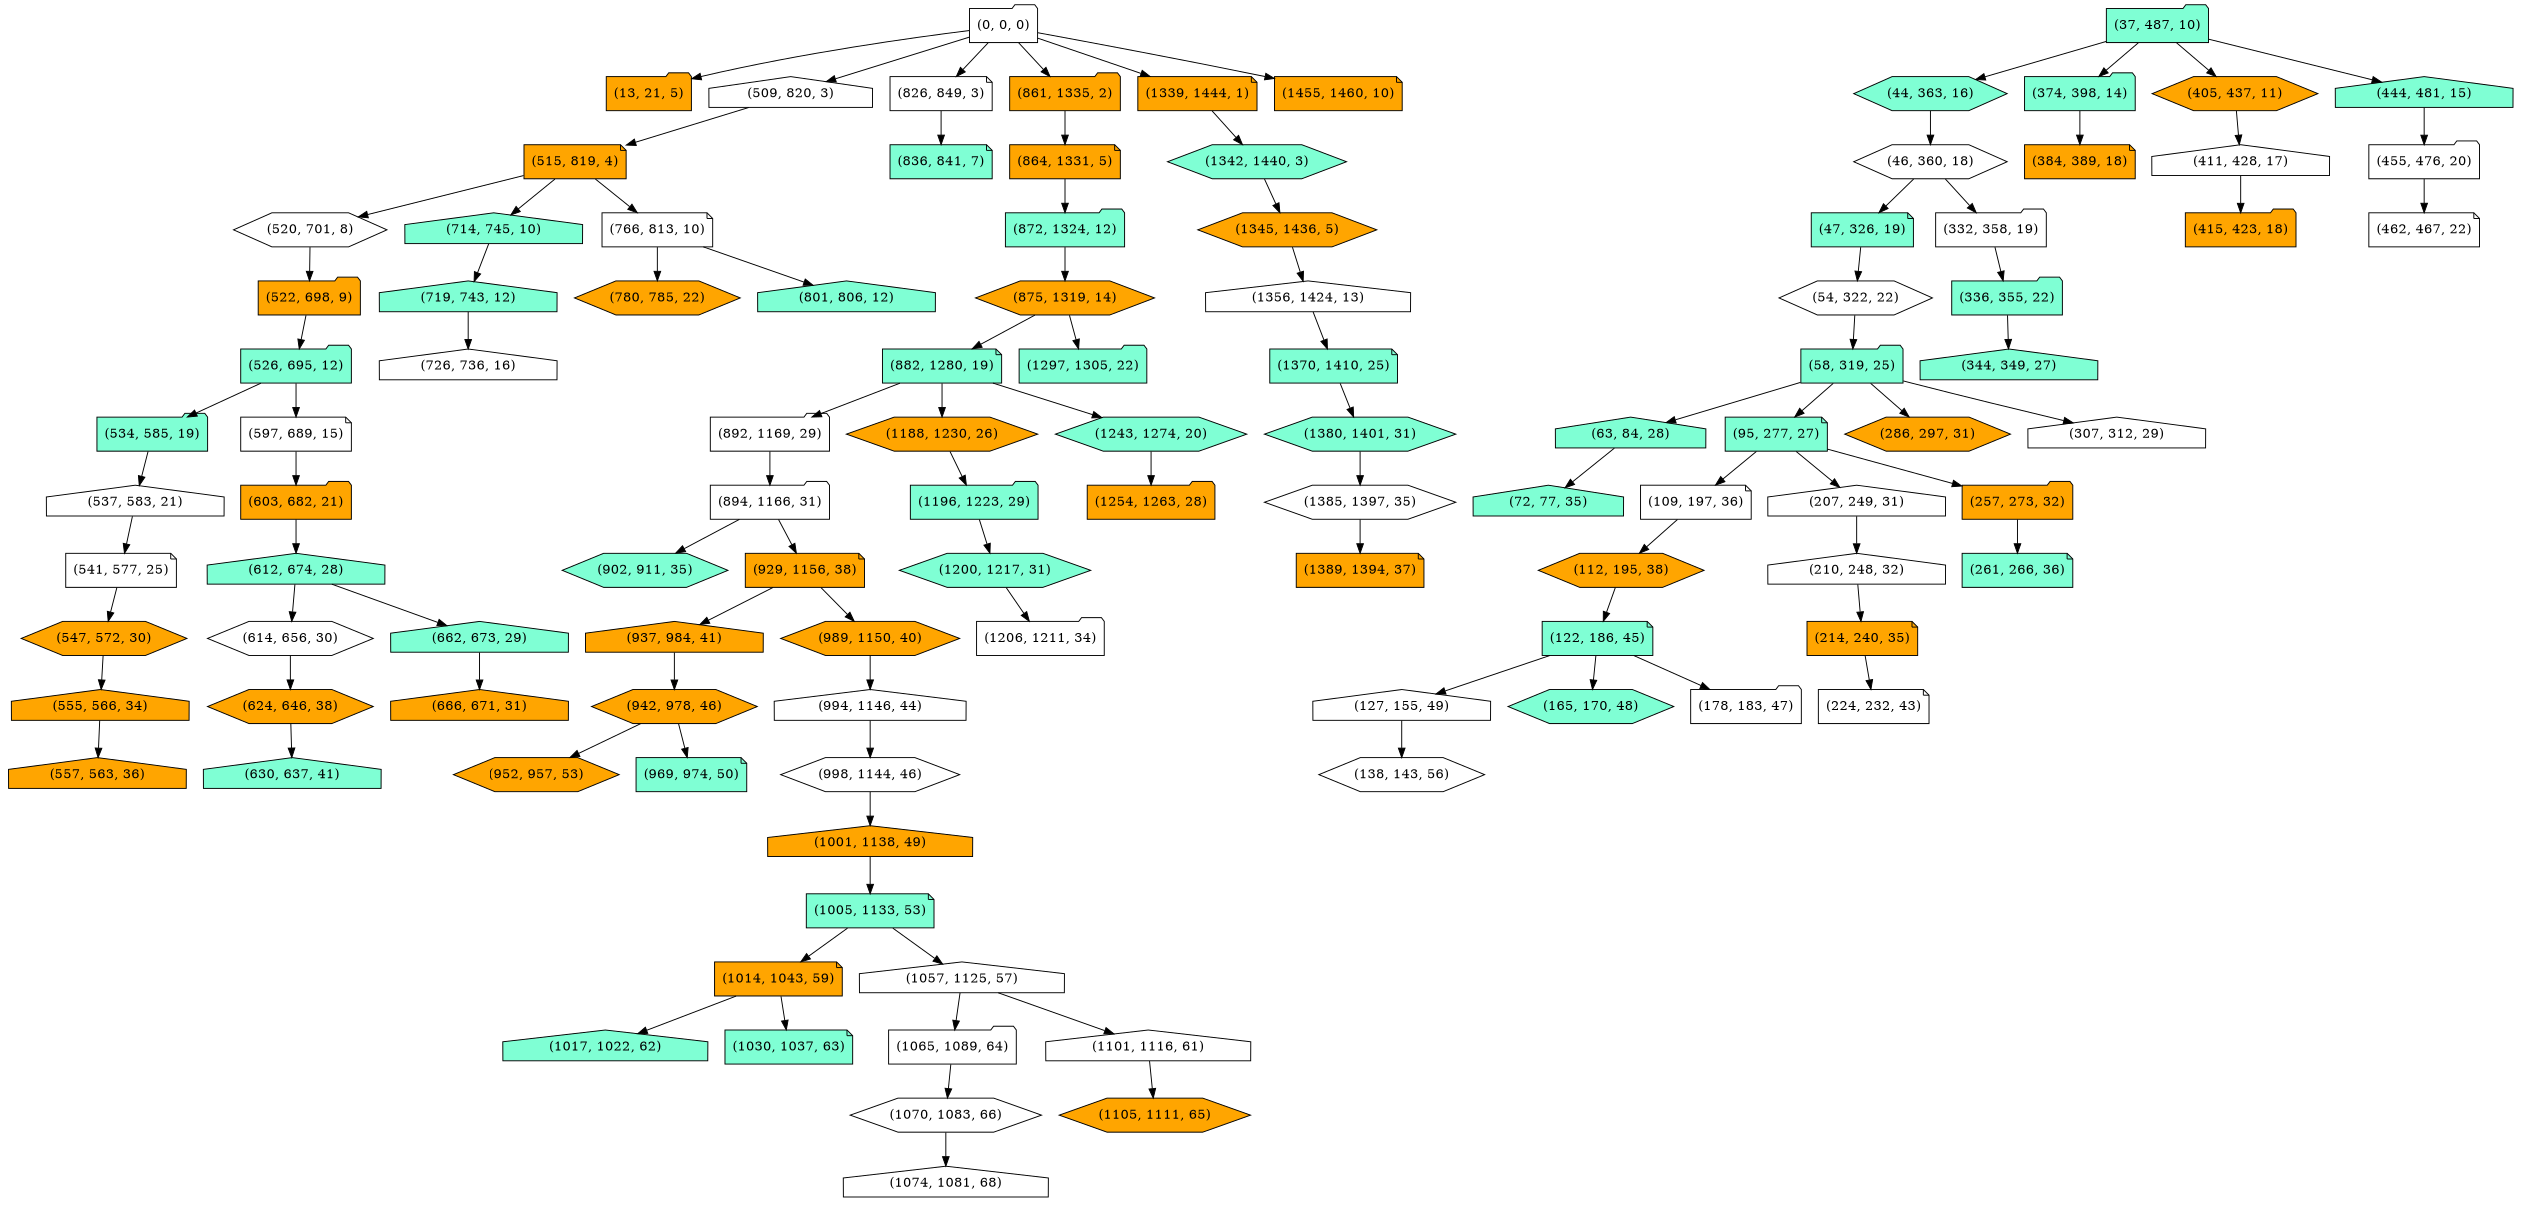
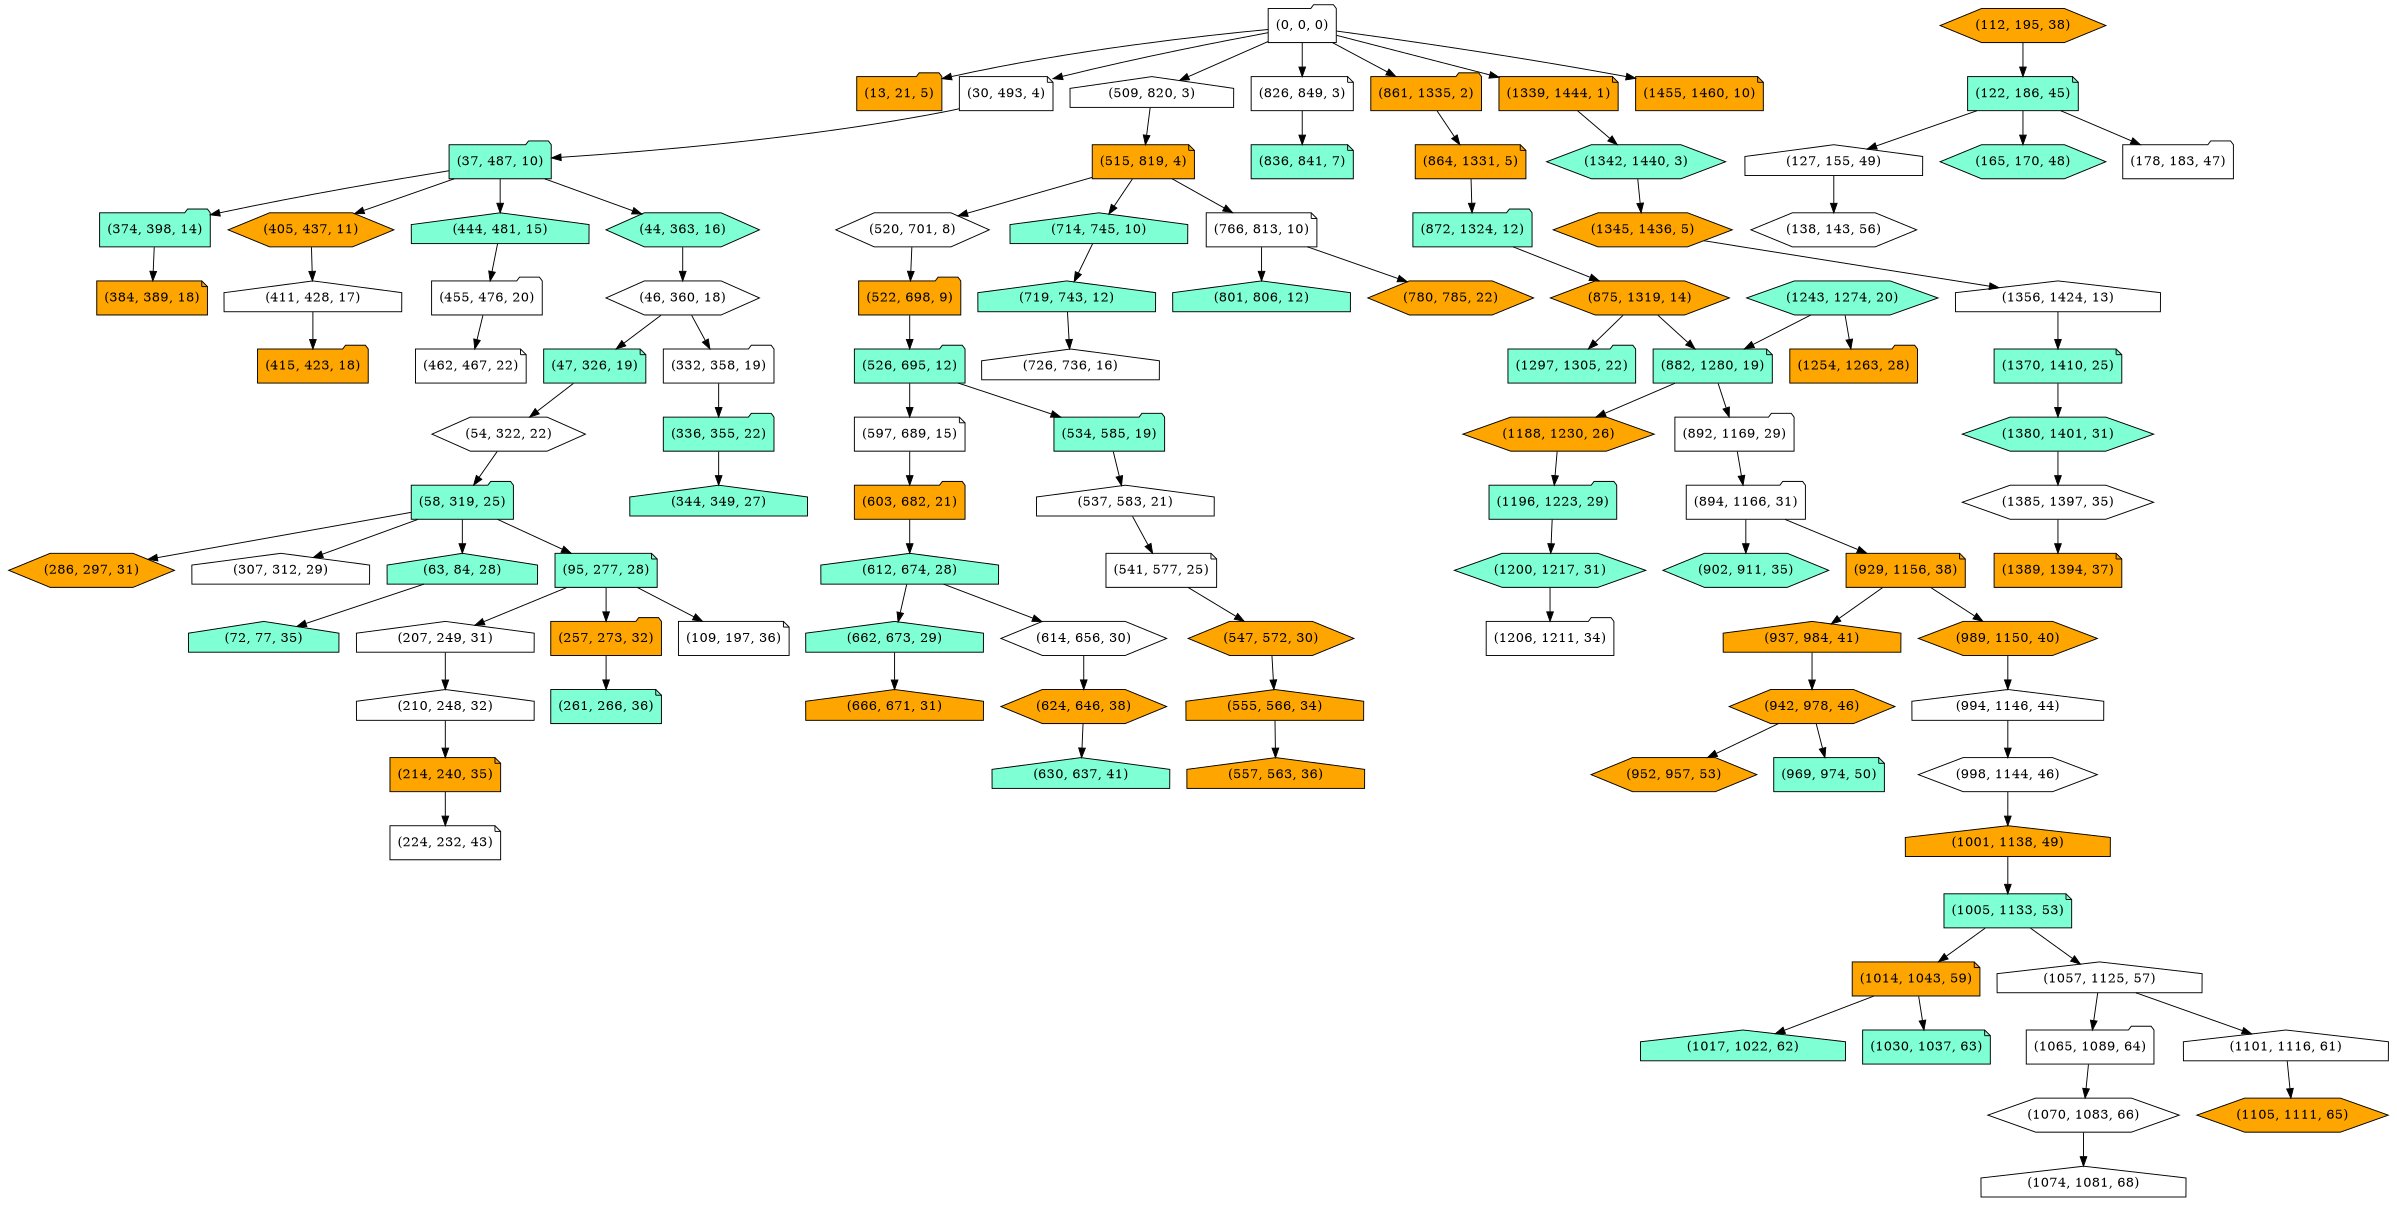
none -> (1006, 94)
(1043, 399) -> (1782, 330)
(1776, 434) -> (606, 570)
(1662, 533) -> none
